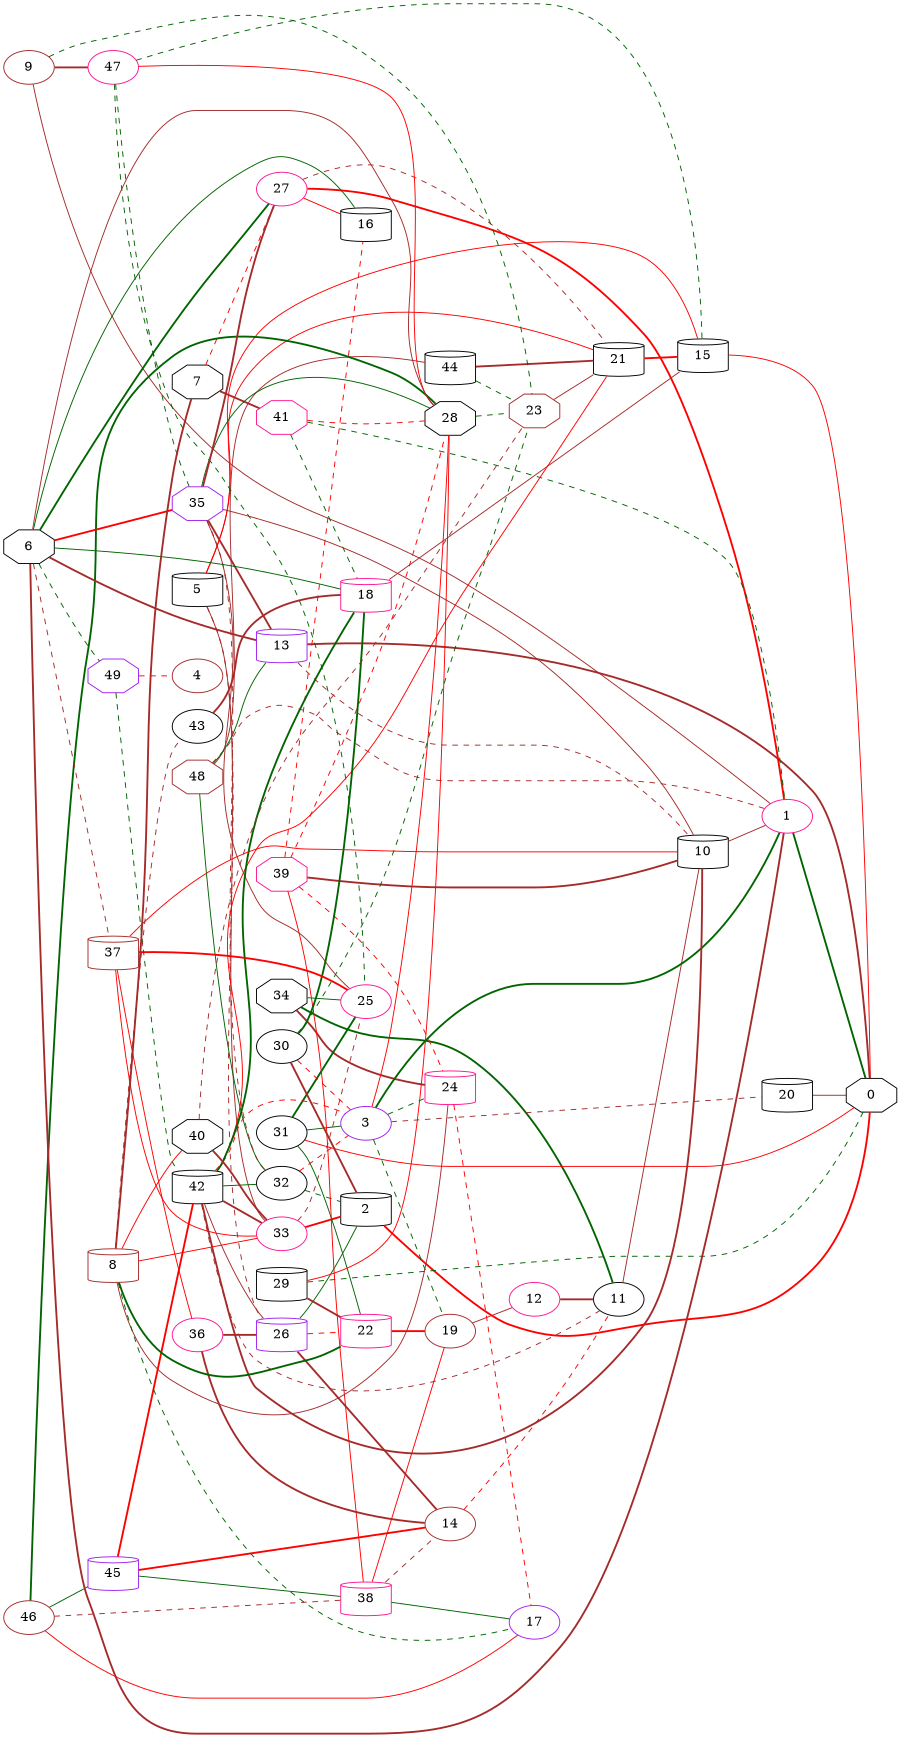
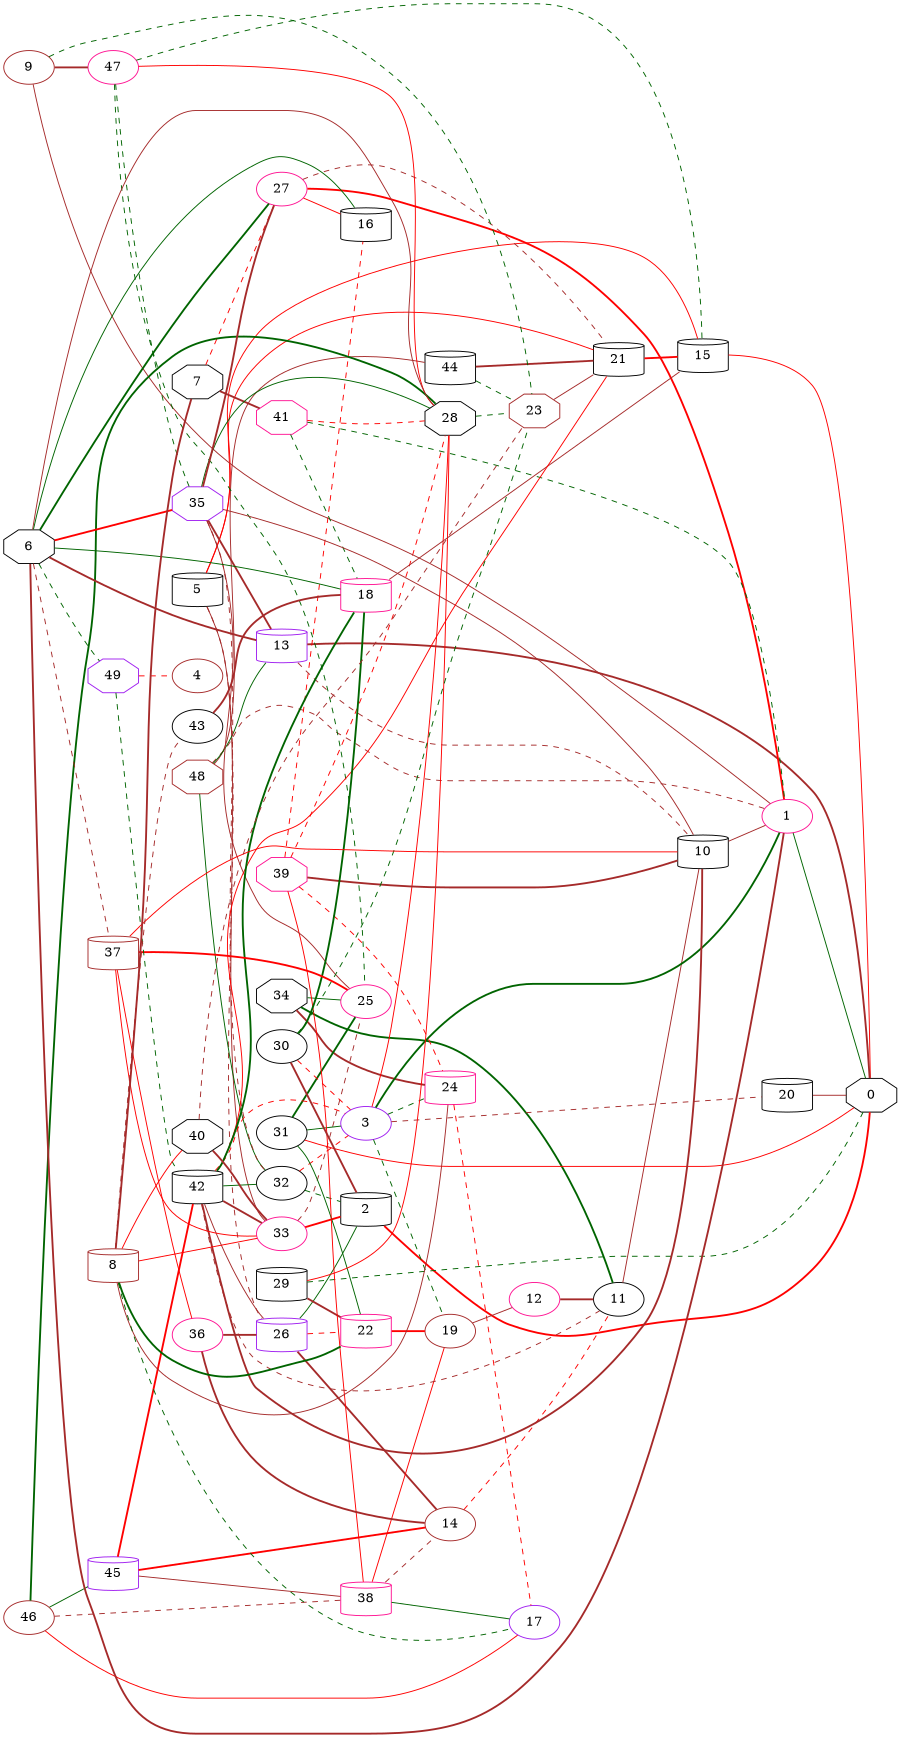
(829, 956) -> (829, 956)
(240, 1586) -> (240, 1586)
